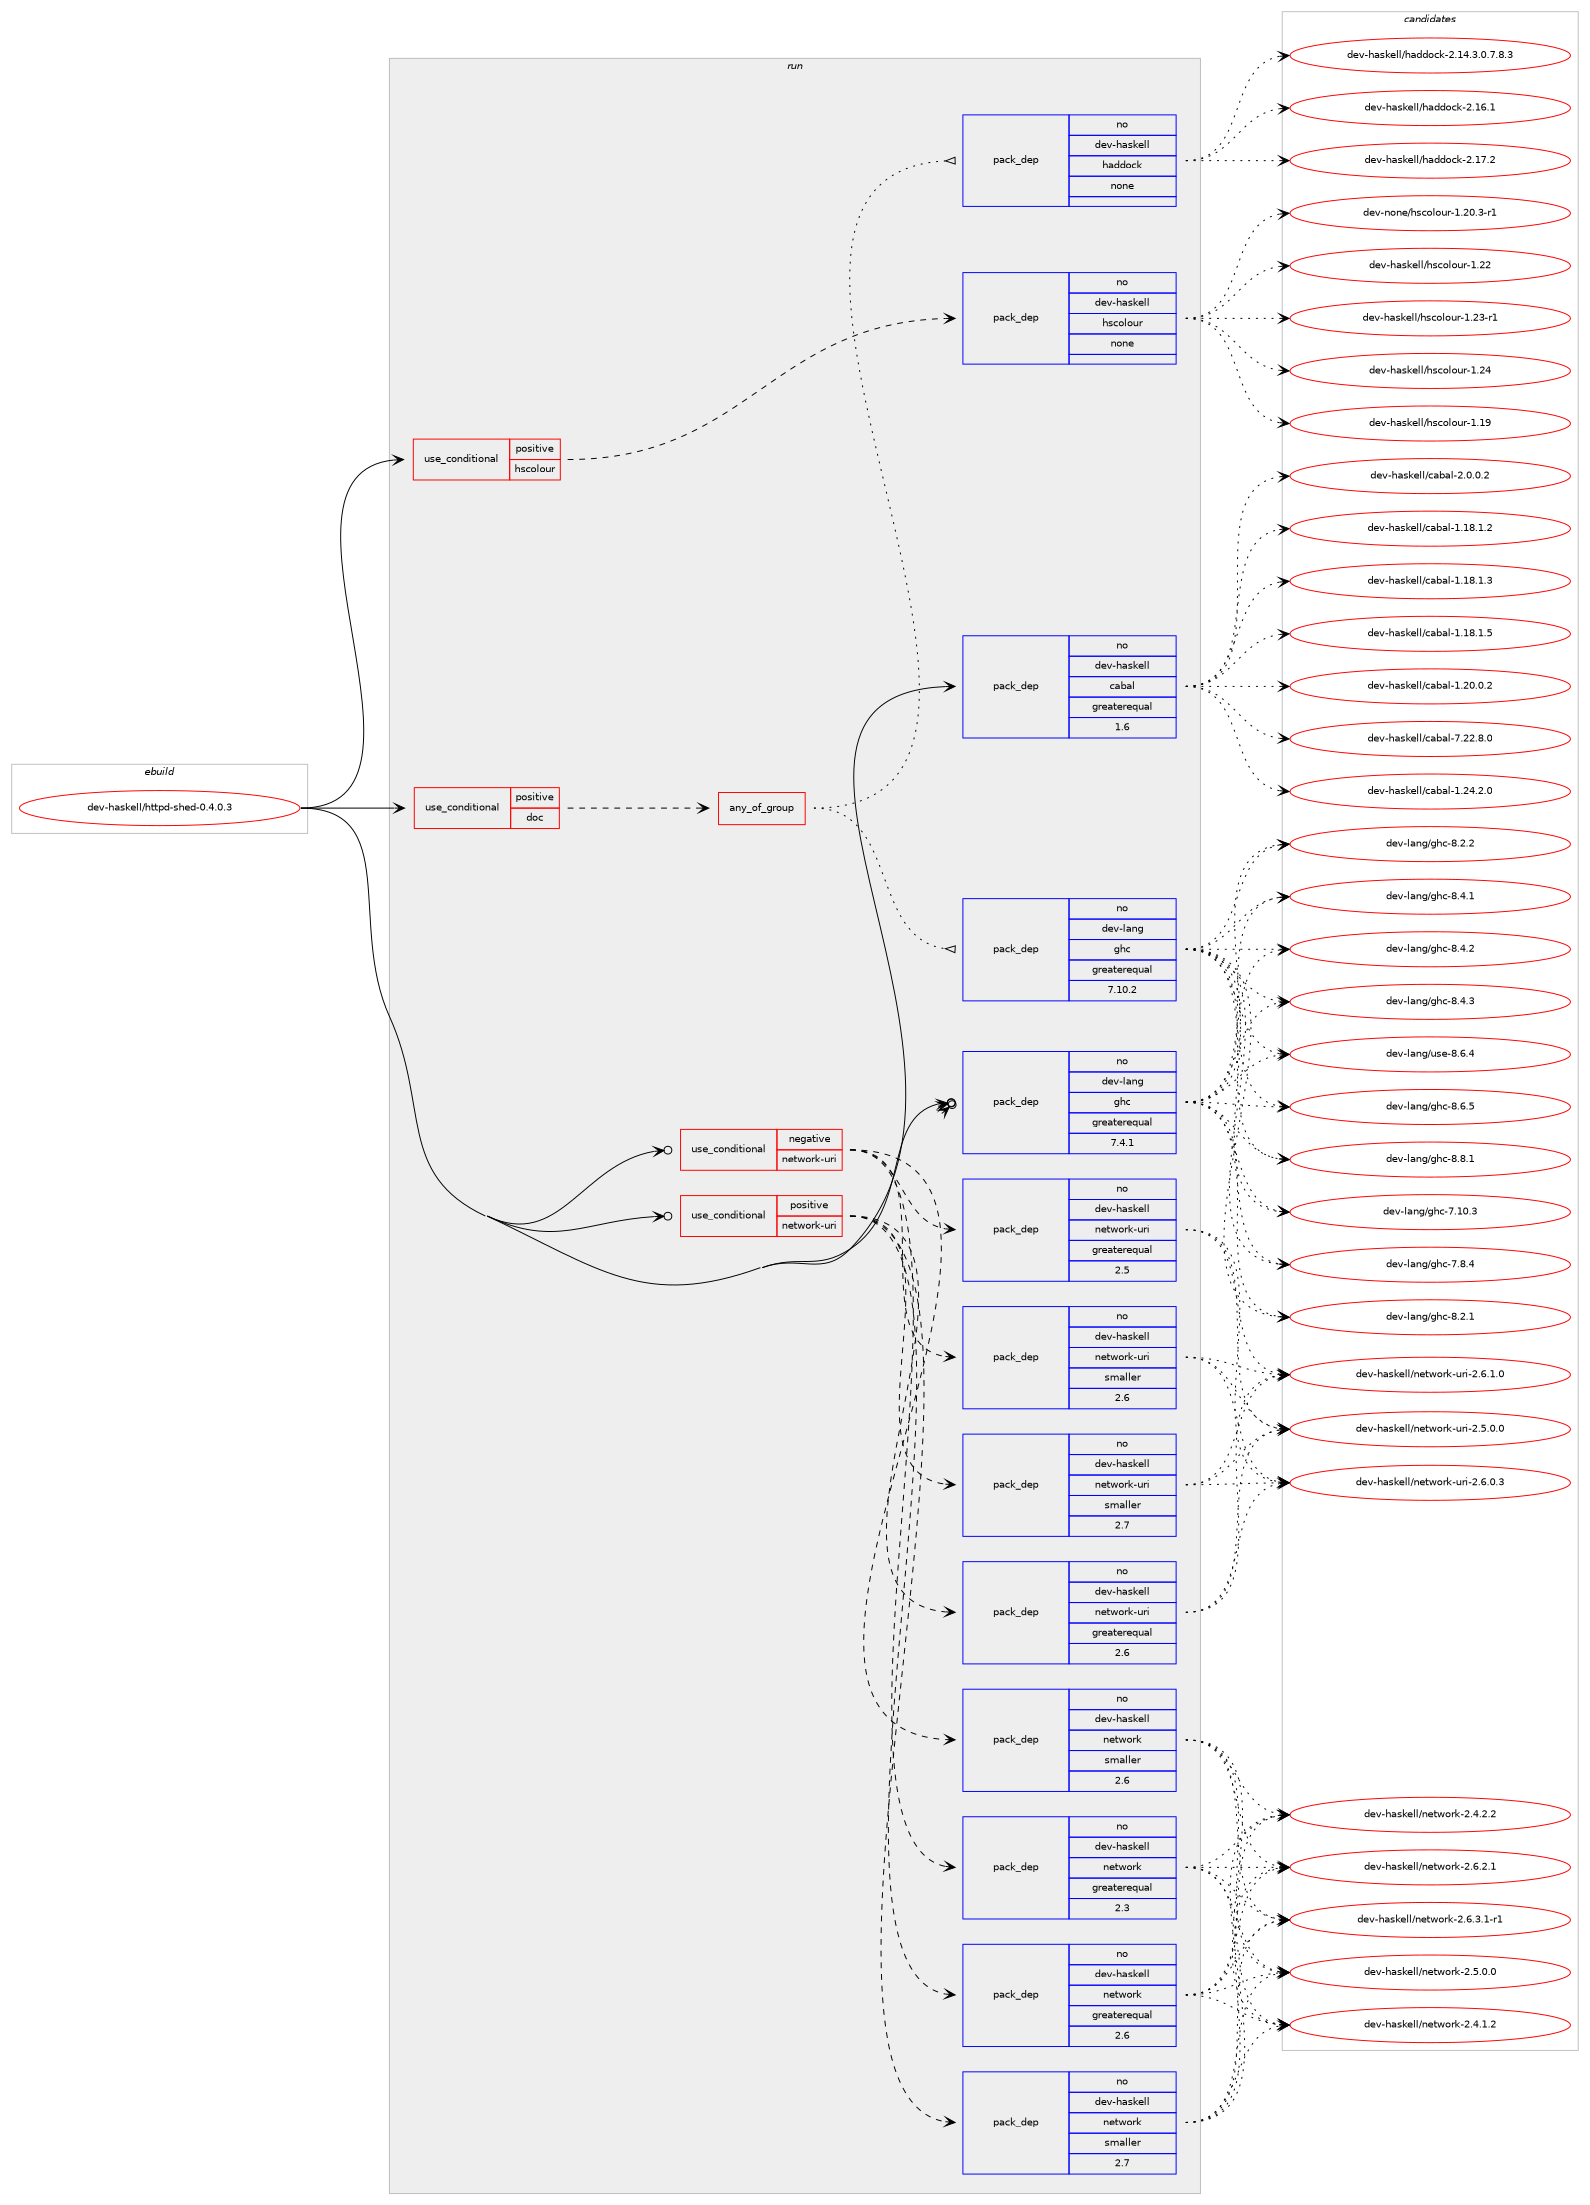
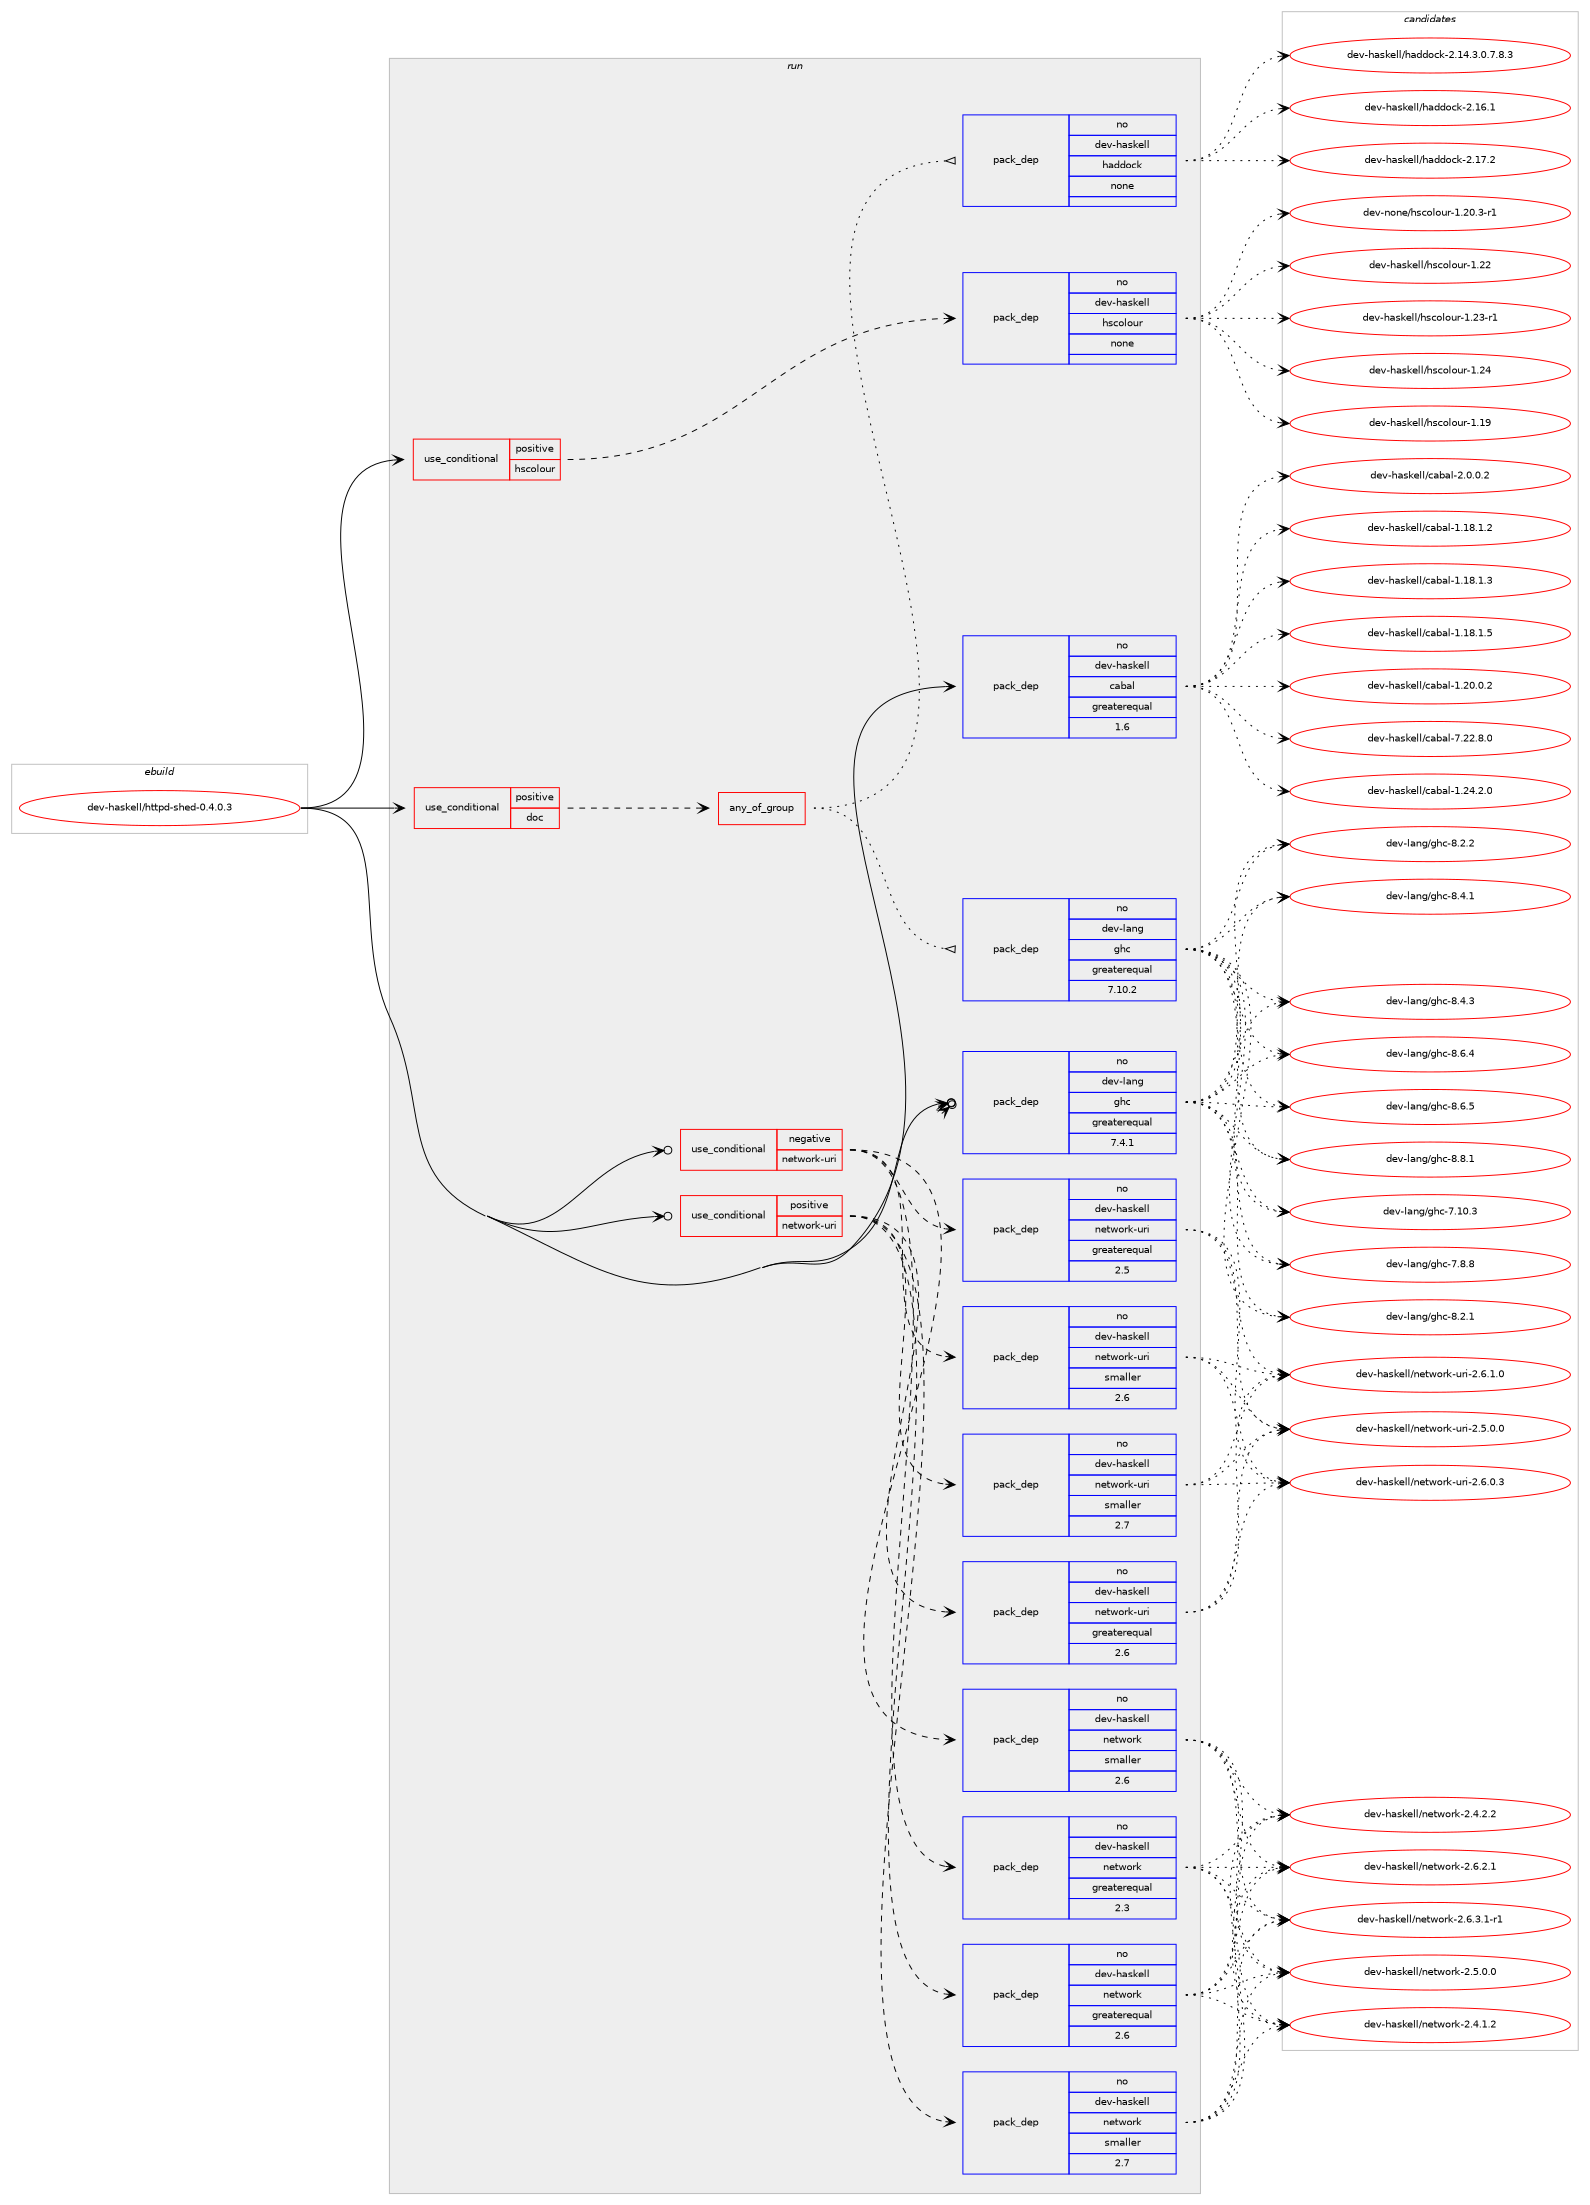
(1430, 949) -> none
(1430, 1054) -> (1430, 1054)
(1430, 1265) -> (1430, 1265)
